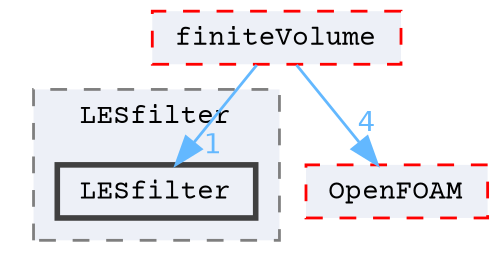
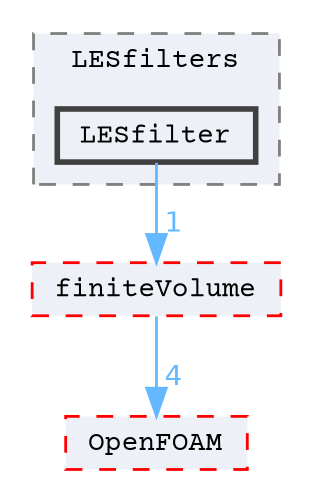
(222, 107) -> (156, 202)
(156, 116) -> (156, 60)
